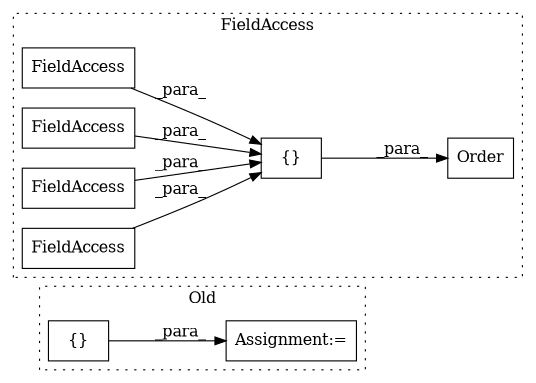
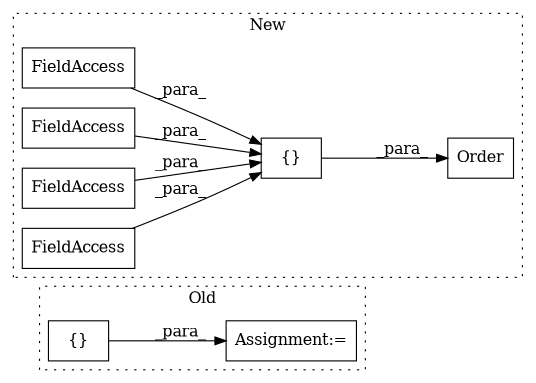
(268, 26) -> (268, 26)
